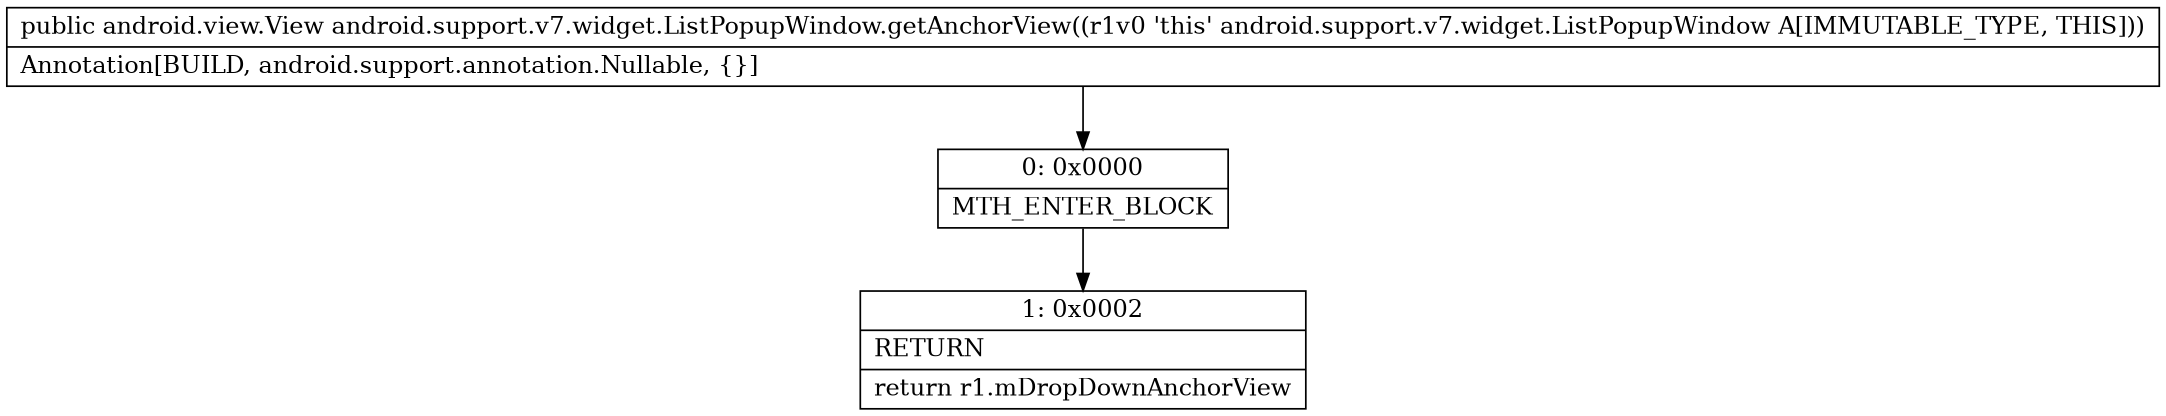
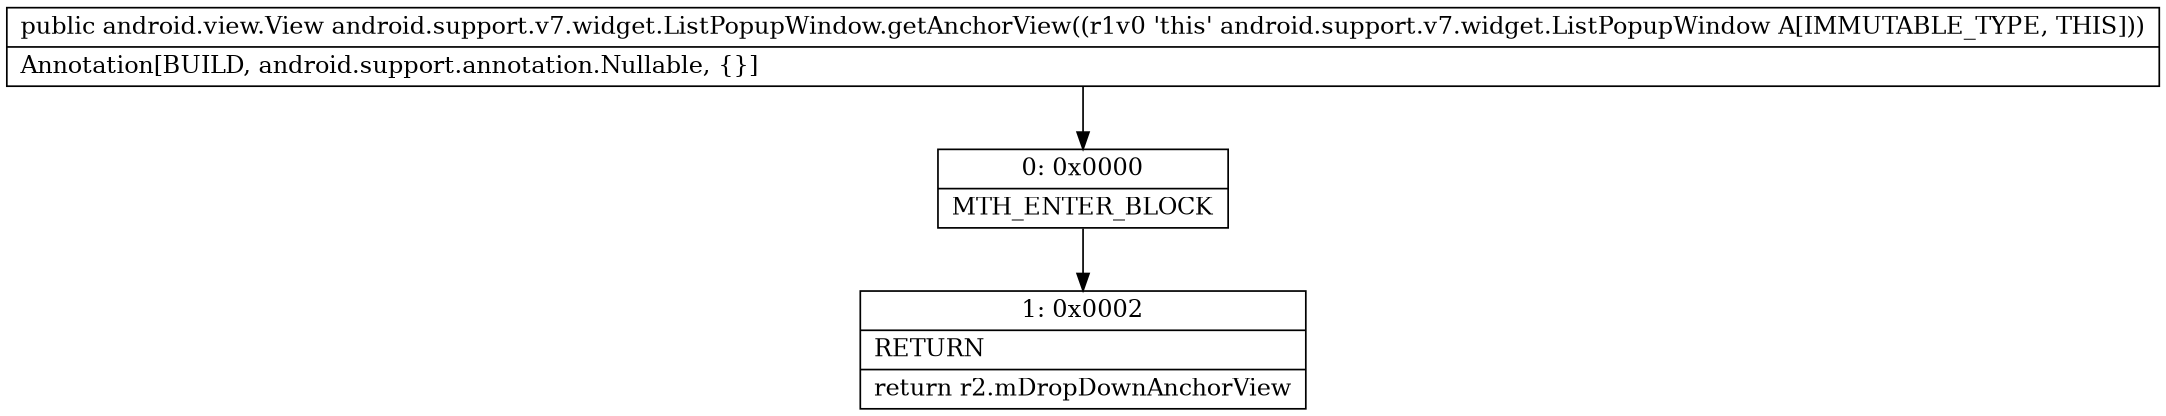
(1083, 388) -> (1083, 388)
